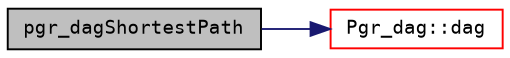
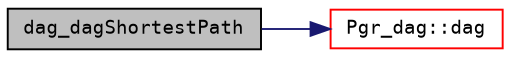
(134, 29) -> (134, 29)
